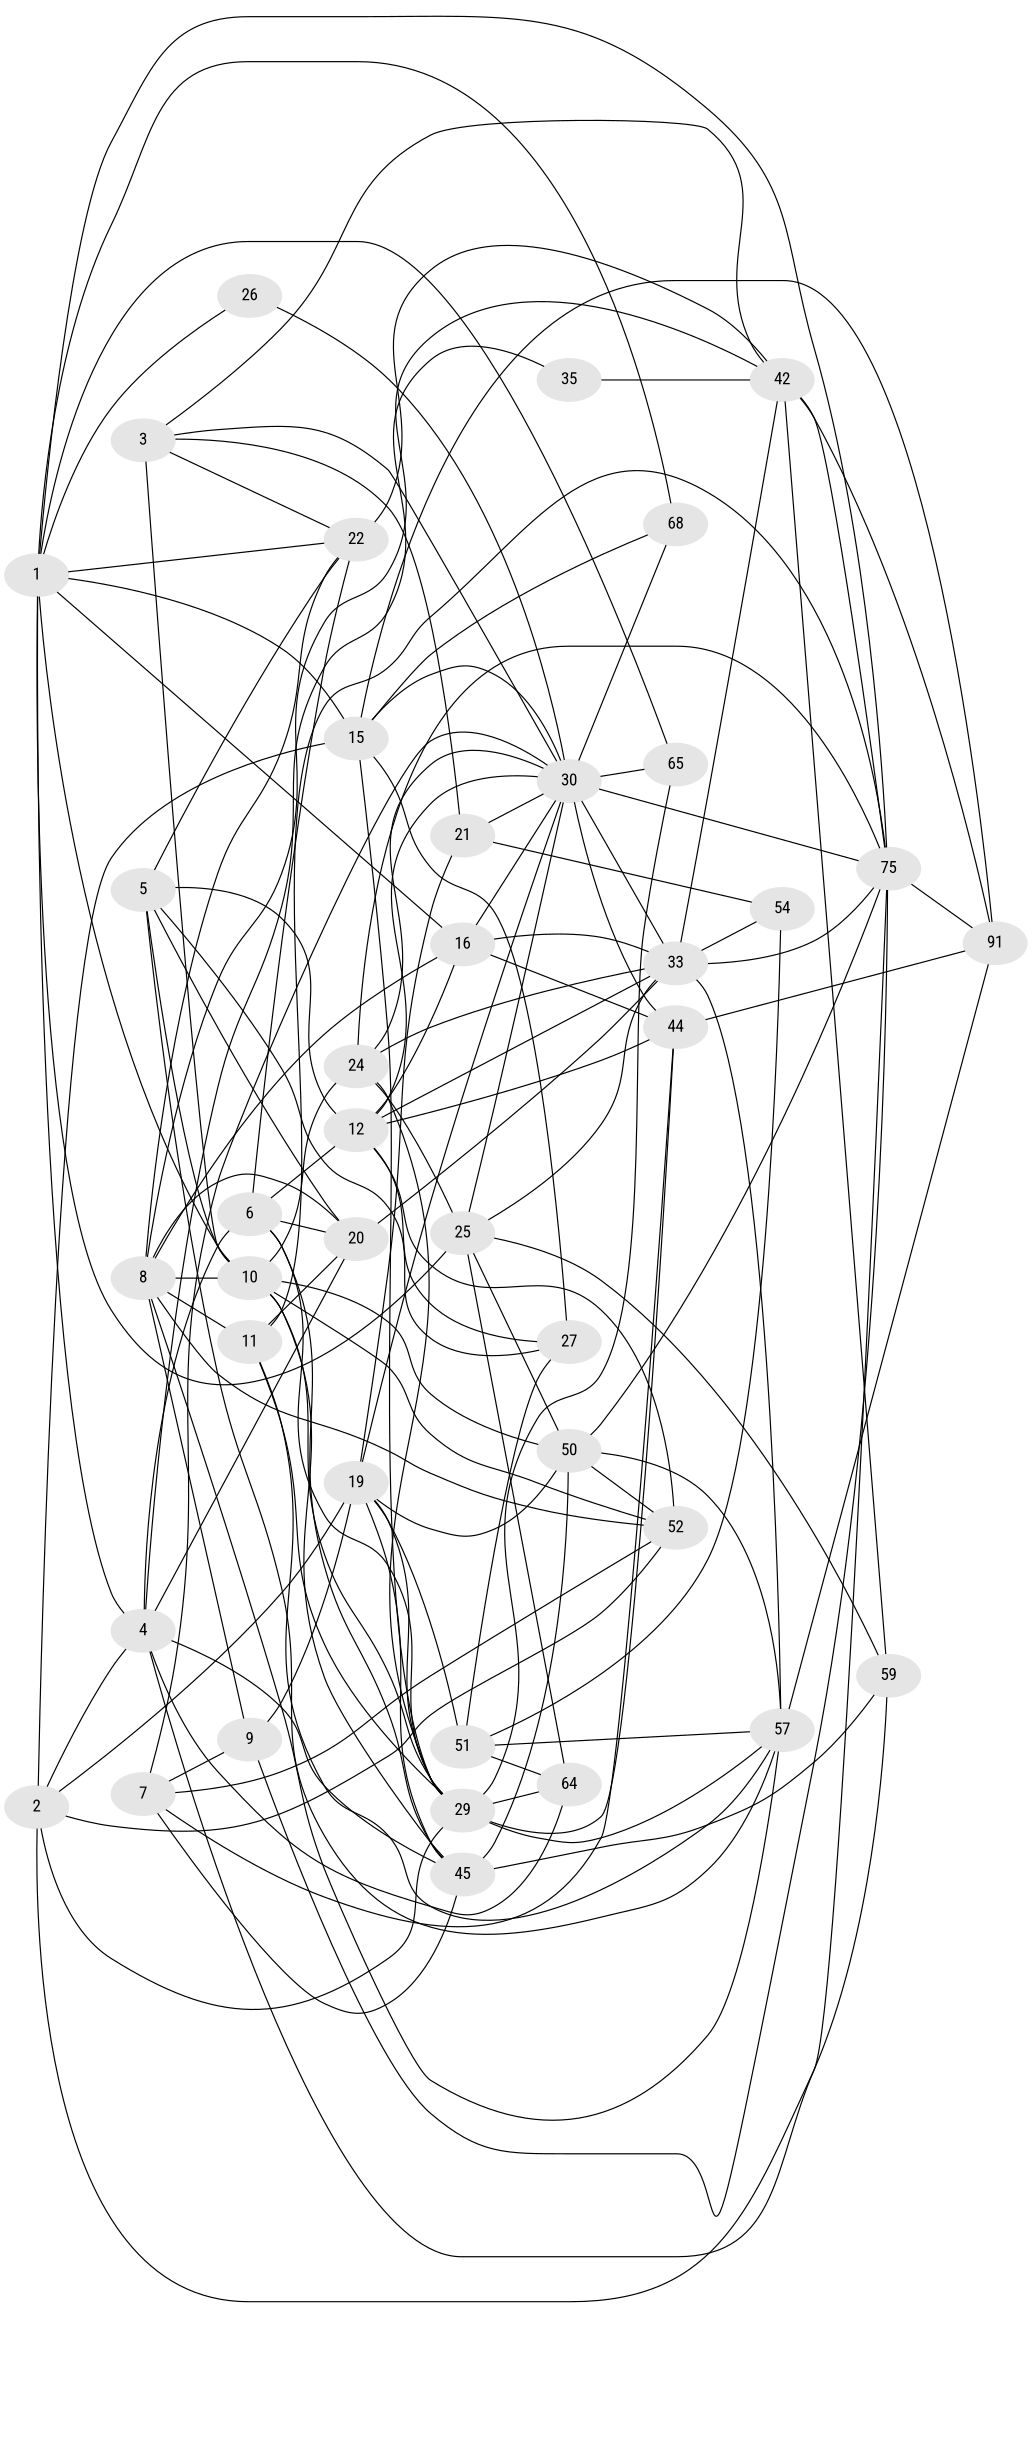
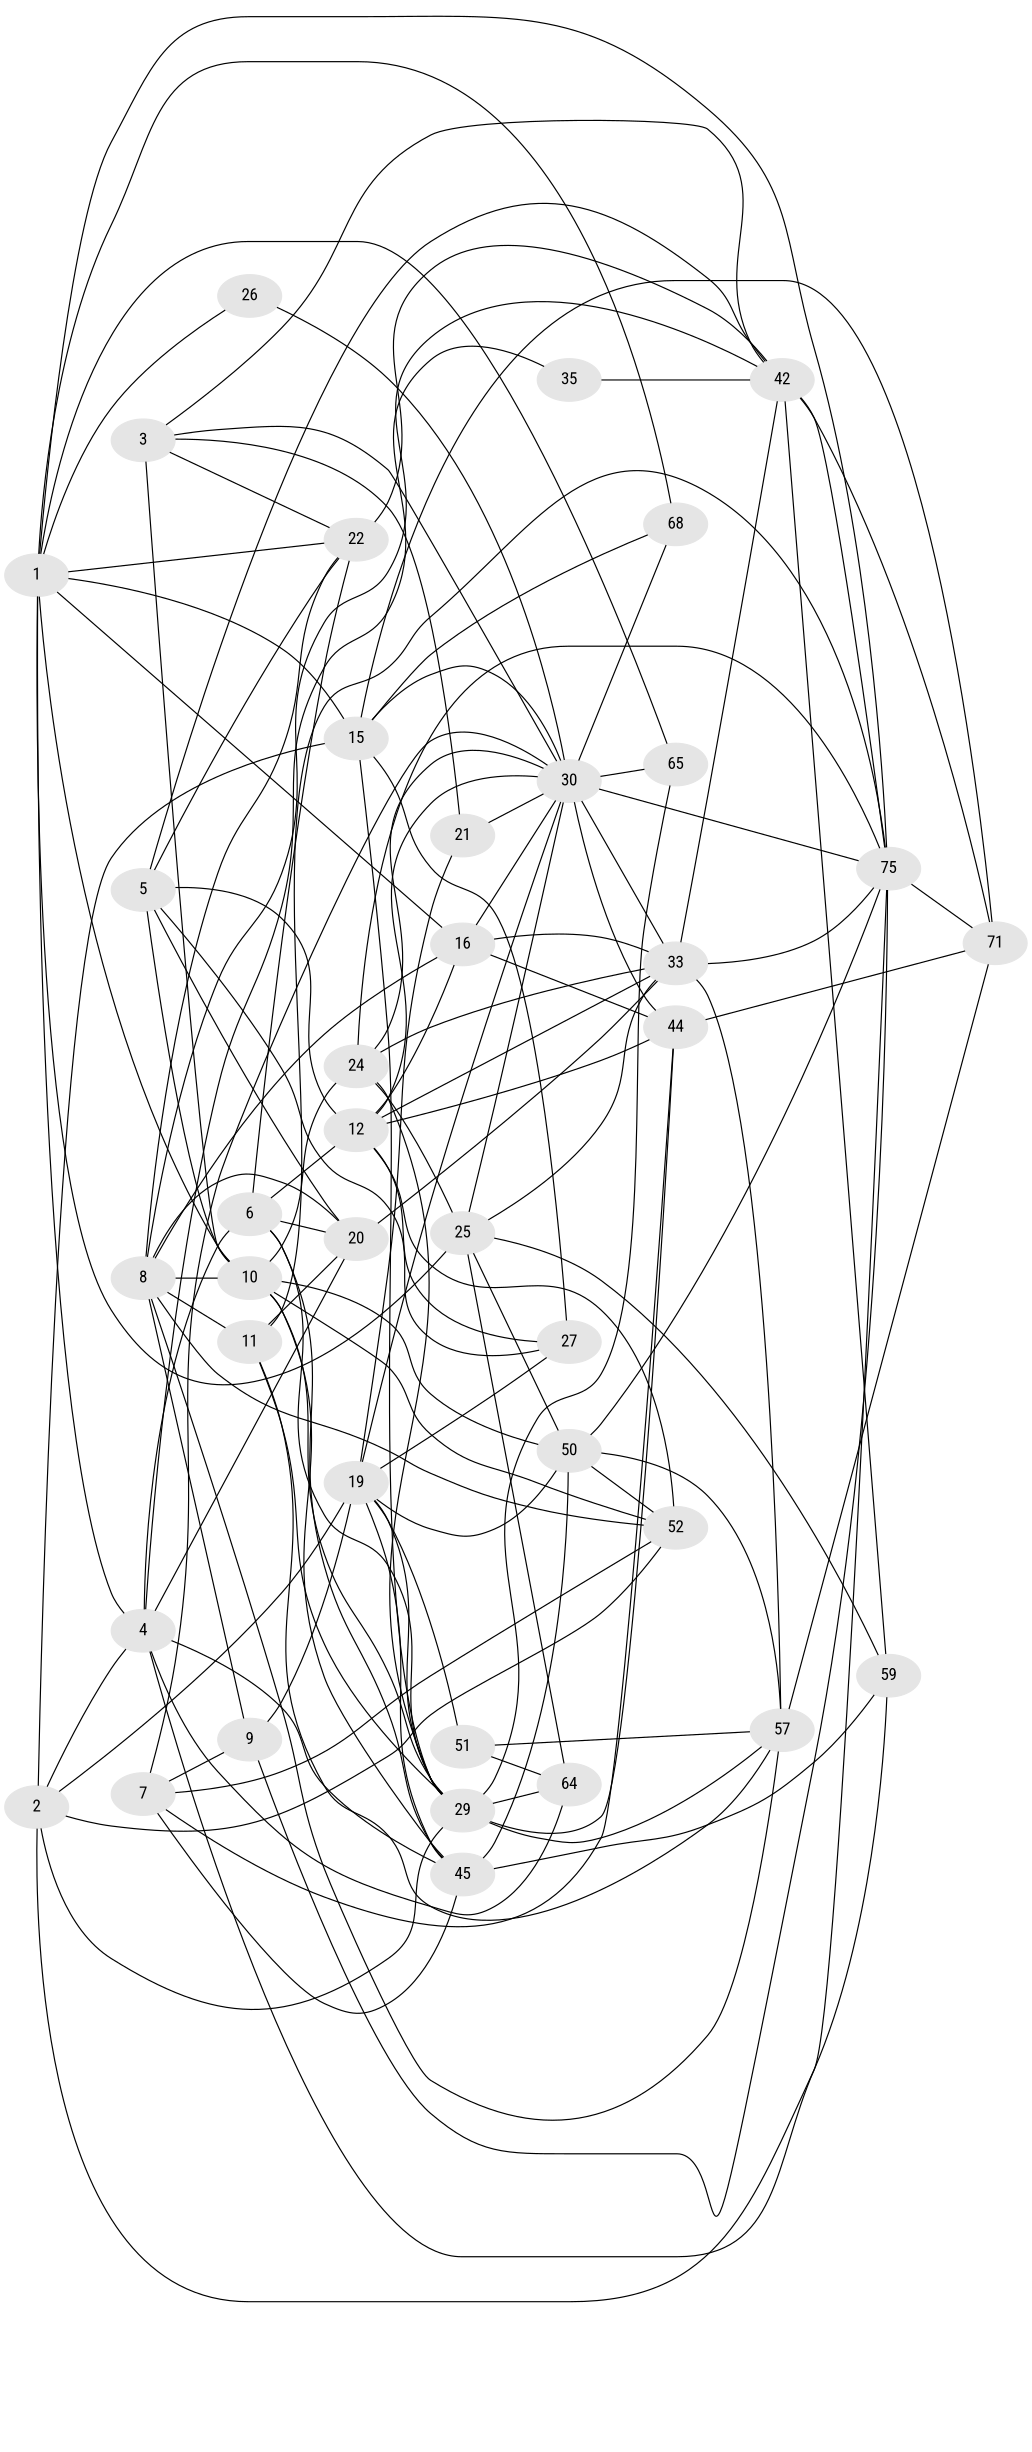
(782, 909) -> none
(995, 943) -> (995, 943)
(497, 1539) -> (473, 1409)
(280, 1580) -> (343, 355)
